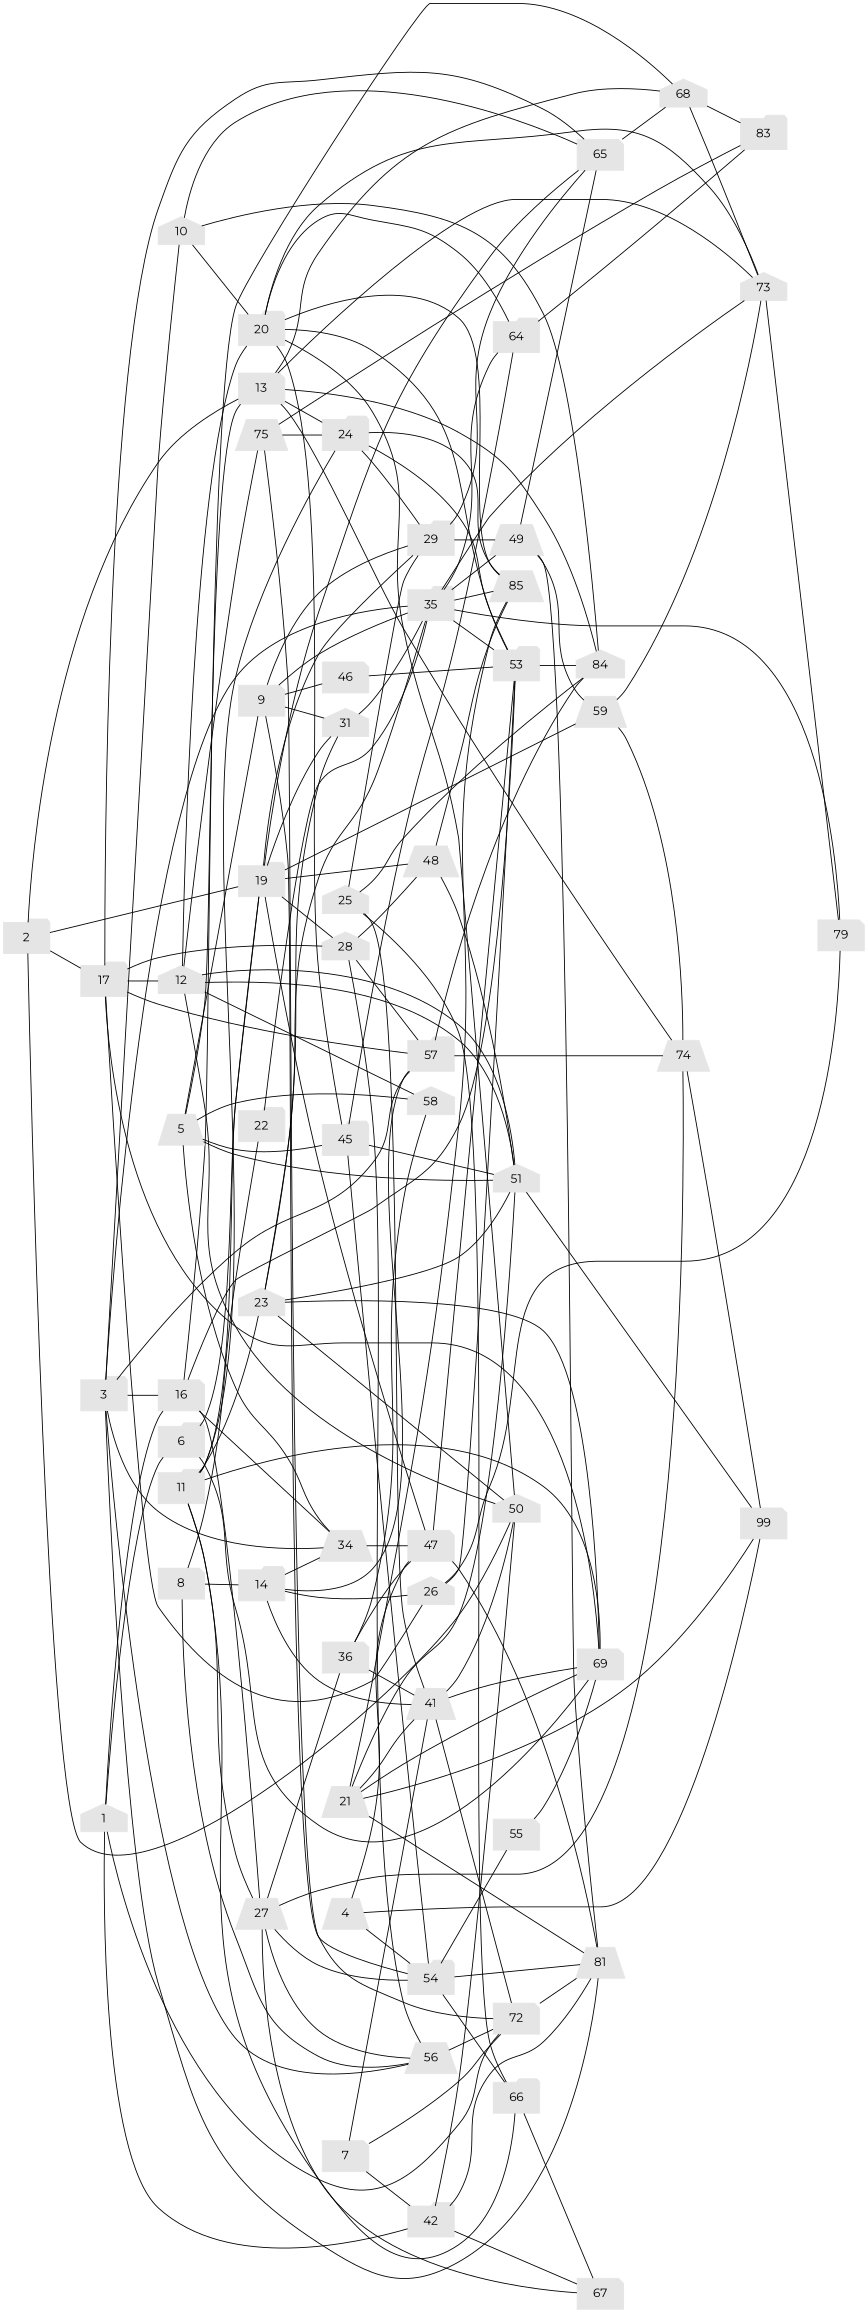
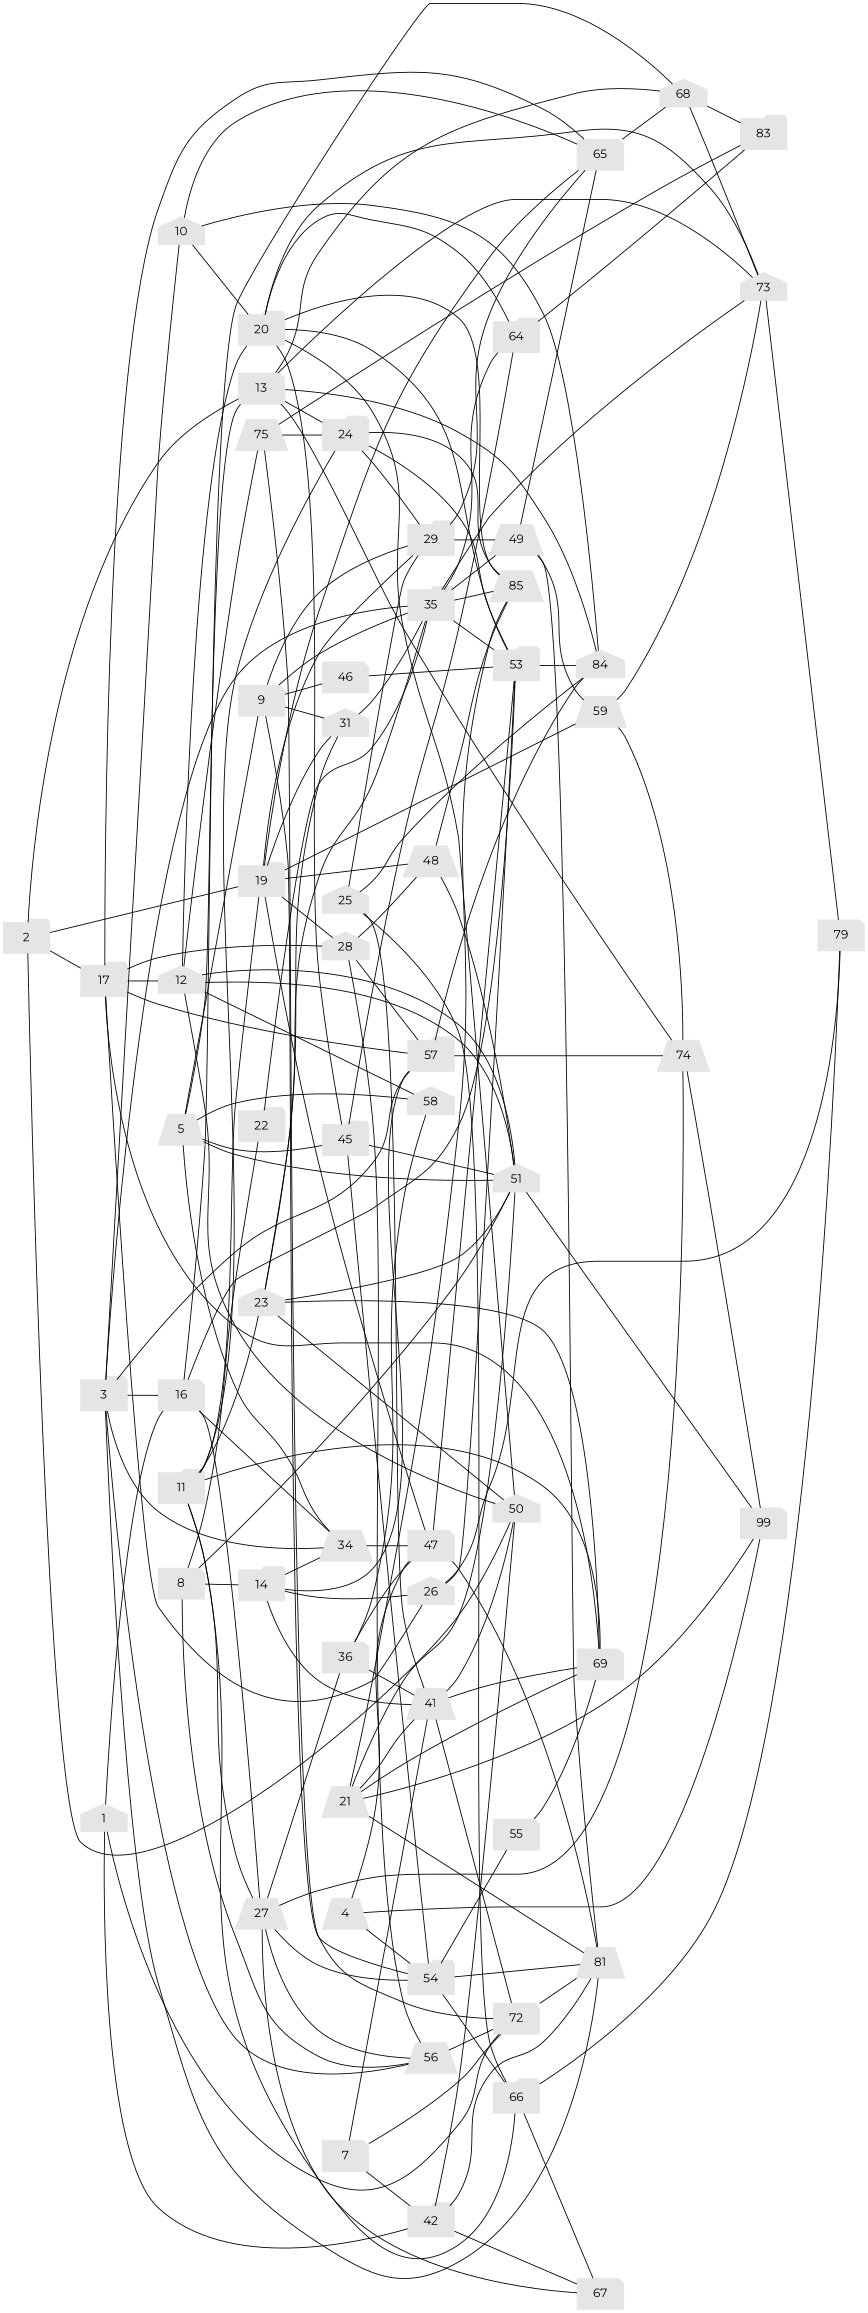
(745, 648) -> (793, 1559)
none -> (361, 1401)
(181, 1442) -> none
